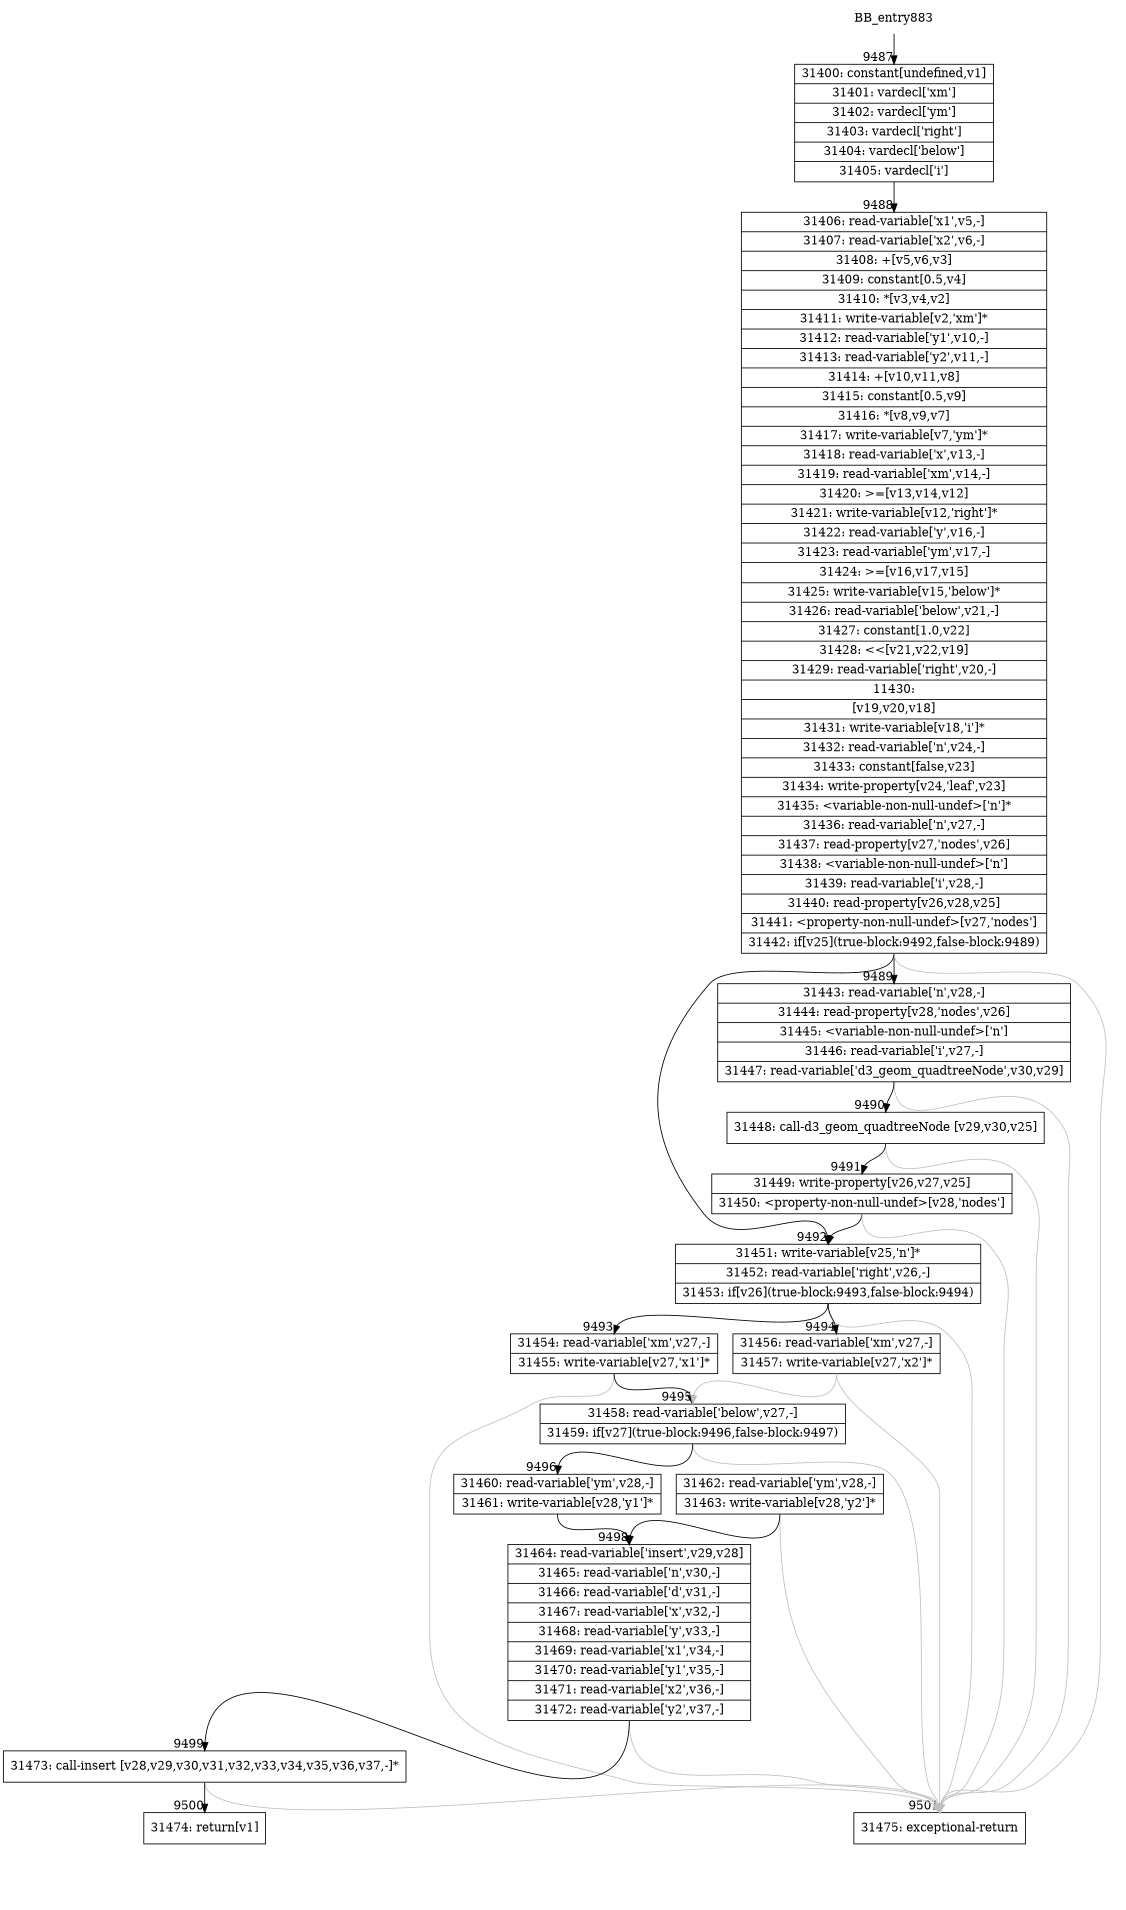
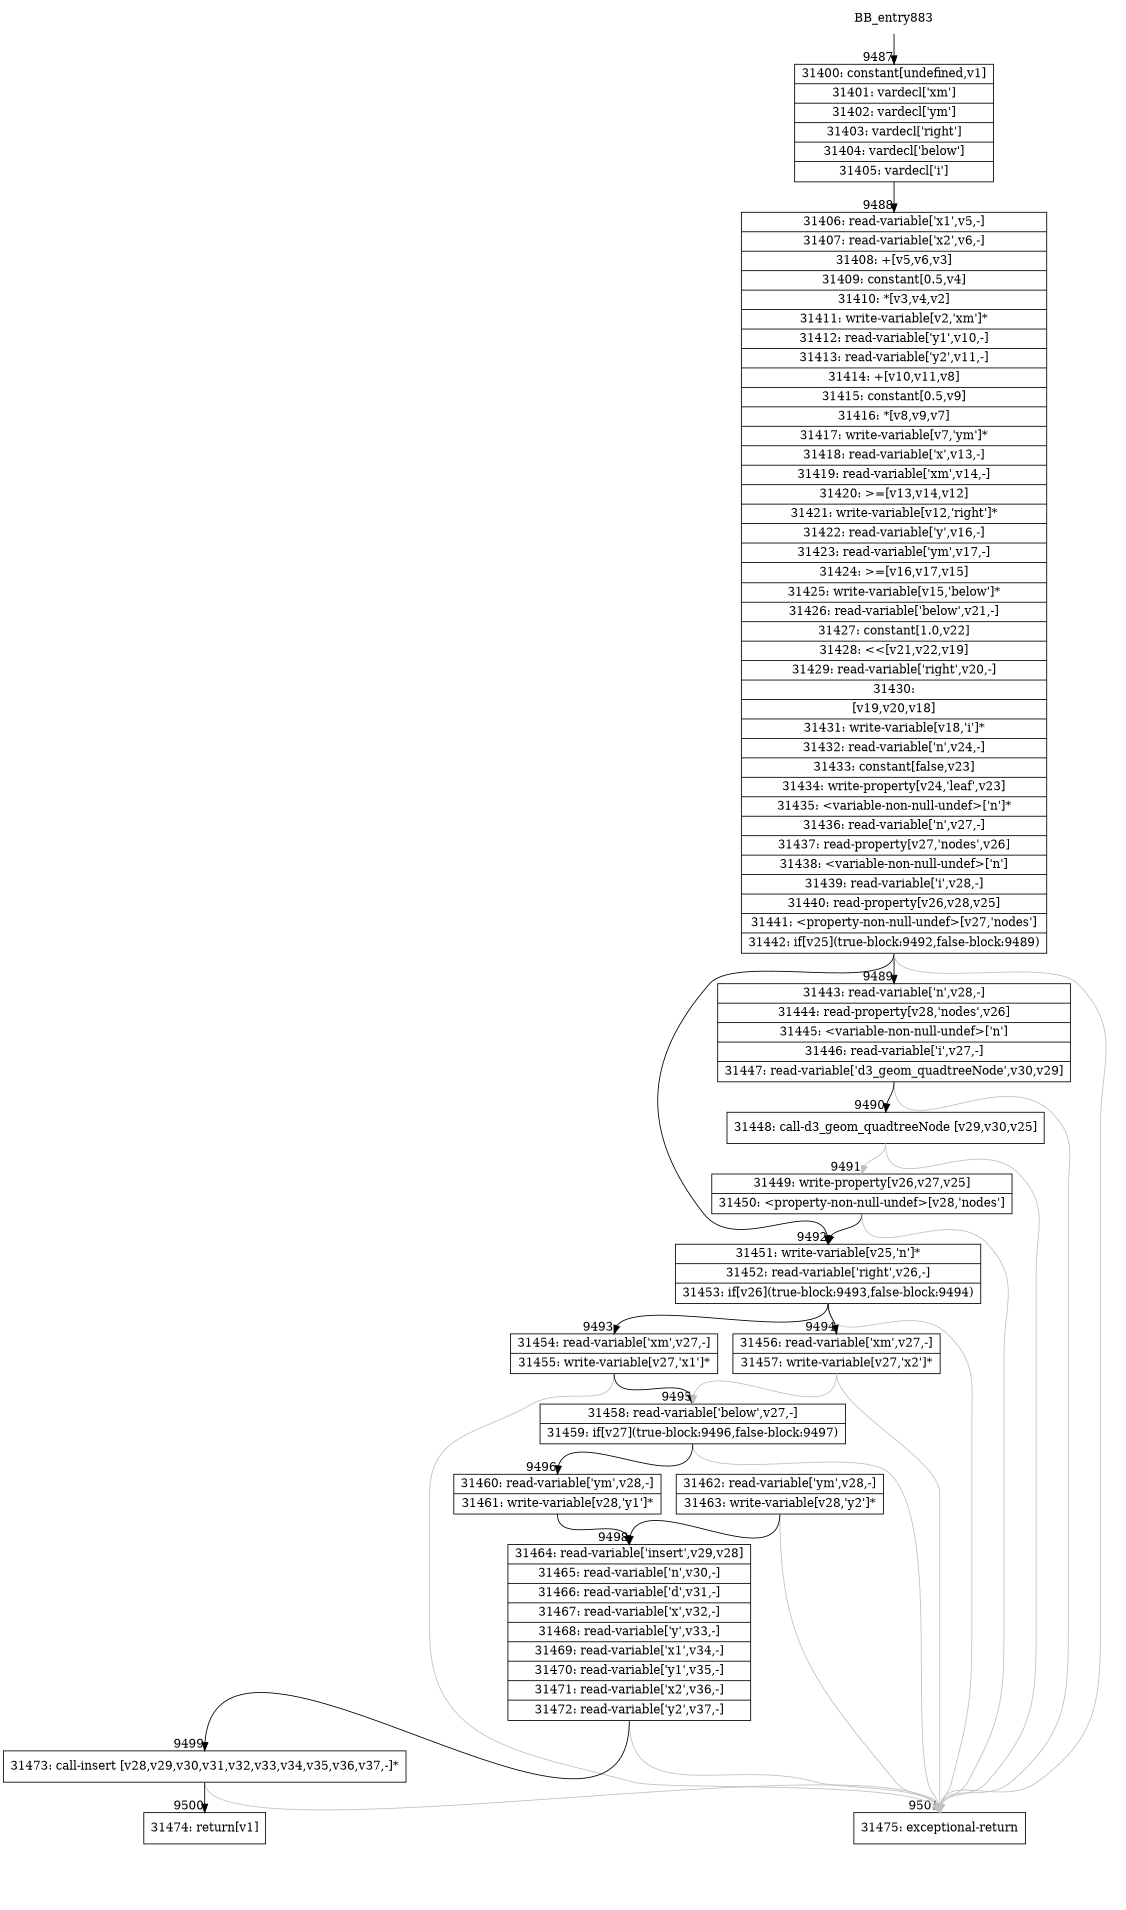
(894, 689) -> (894, 689)
(877, 1157) -> (877, 1157)
